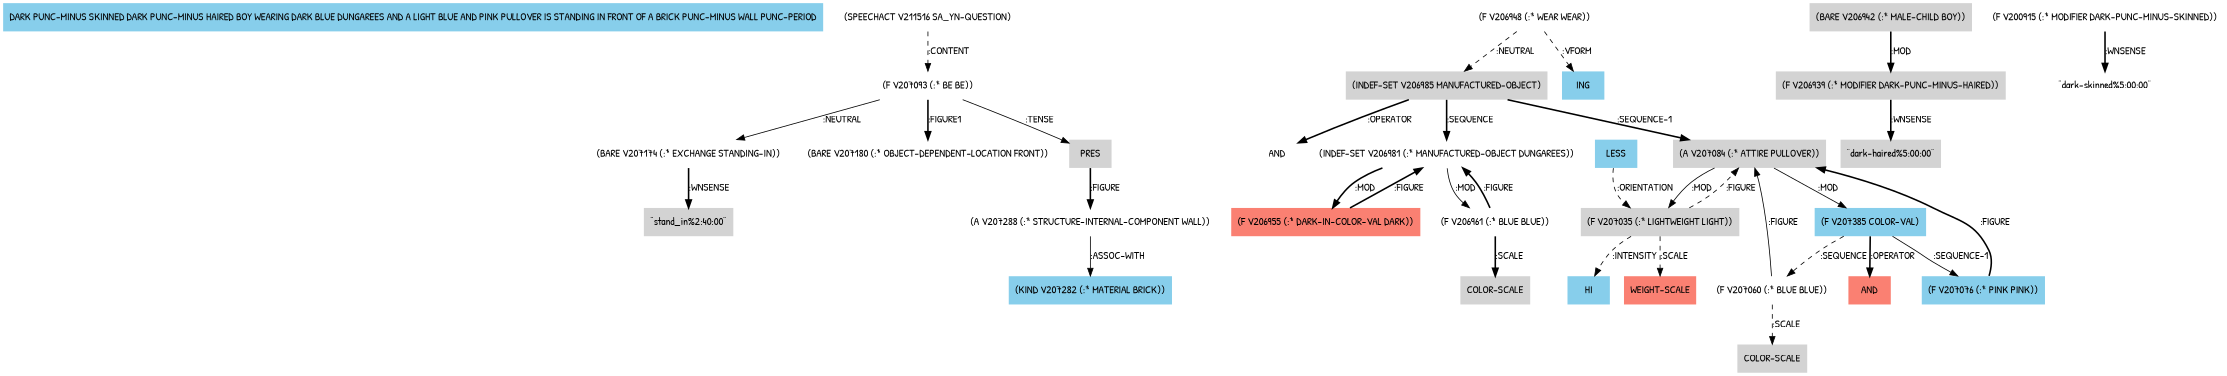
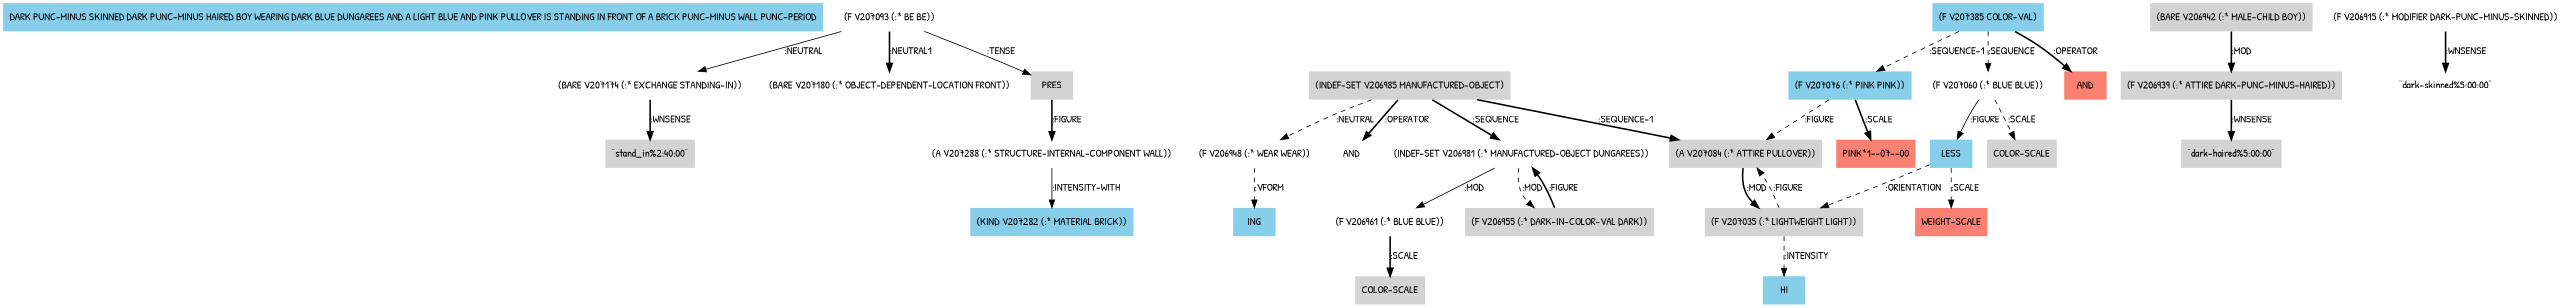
(928, 17) -> none
(2105, 17) -> (2446, 17)
(1494, 49) -> (1329, 117)
(1891, 86) -> (2231, 86)
(945, 120) -> (911, 51)
none -> (1876, 154)
(1357, 181) -> (1519, 186)
(1692, 182) -> (1744, 186)
(1807, 186) -> none
(1481, 190) -> none
(1926, 204) -> (1801, 118)
(1326, 222) -> (1560, 222)
(1767, 226) -> (1969, 116)
(1660, 252) -> (1951, 184)
(1922, 255) -> (1921, 49)
(1118, 256) -> (1086, 188)
